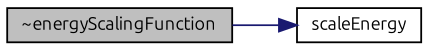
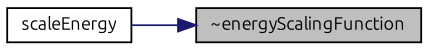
(256, 25) -> (155, 25)
